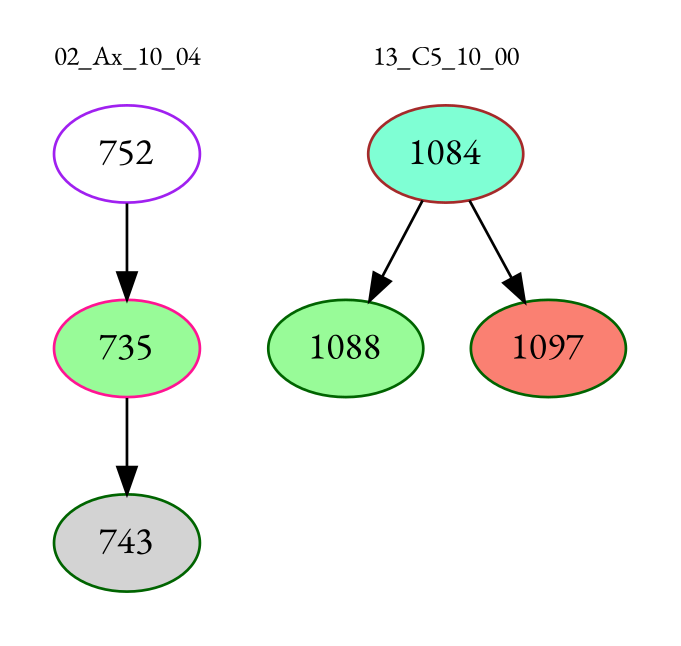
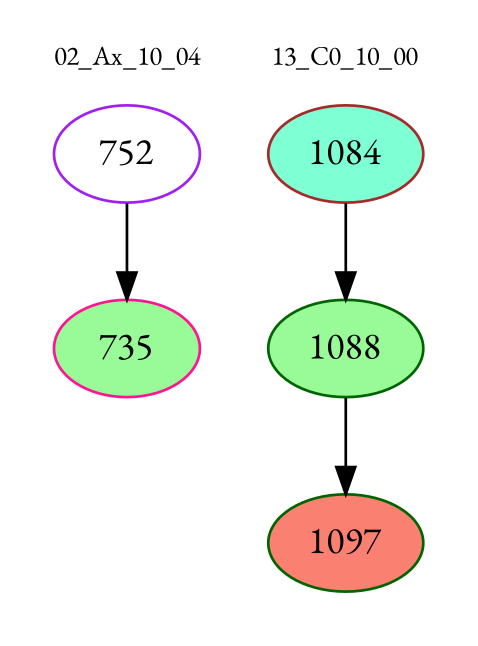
(447, 58) -> (346, 58)
(490, 239) -> (346, 432)
(127, 543) -> none
